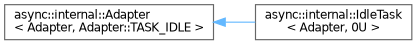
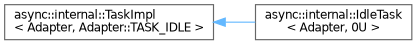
(109, 22) -> (109, 22)
